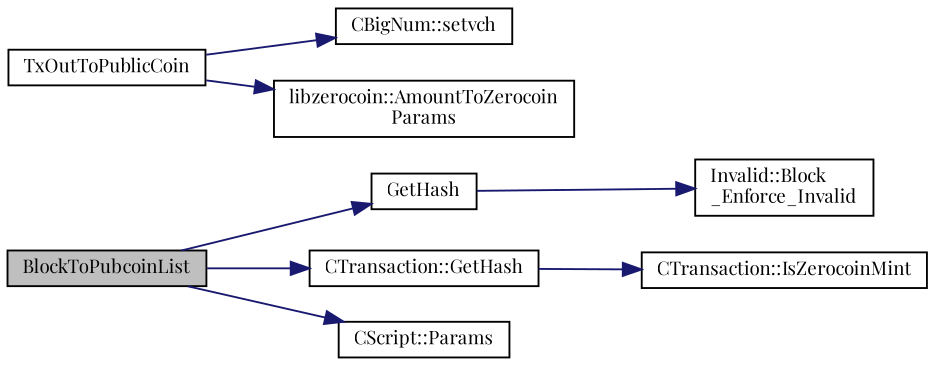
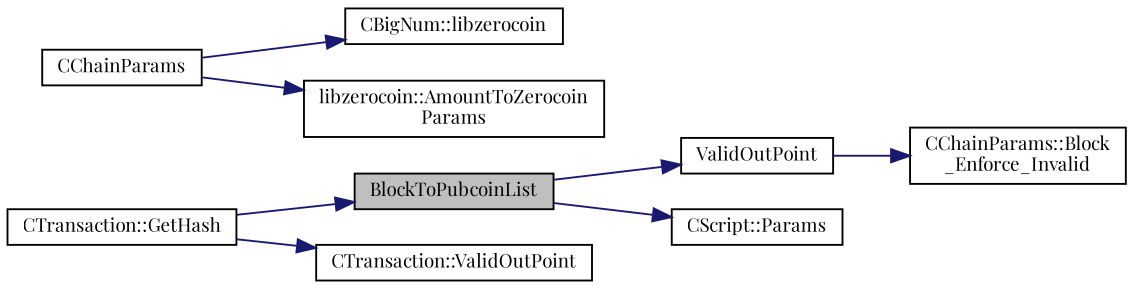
(424, 26) -> (454, 26)
(107, 68) -> (122, 68)
(784, 188) -> (1018, 156)
(424, 191) -> (757, 156)
(249, 268) -> (286, 209)
(784, 270) -> (454, 263)
